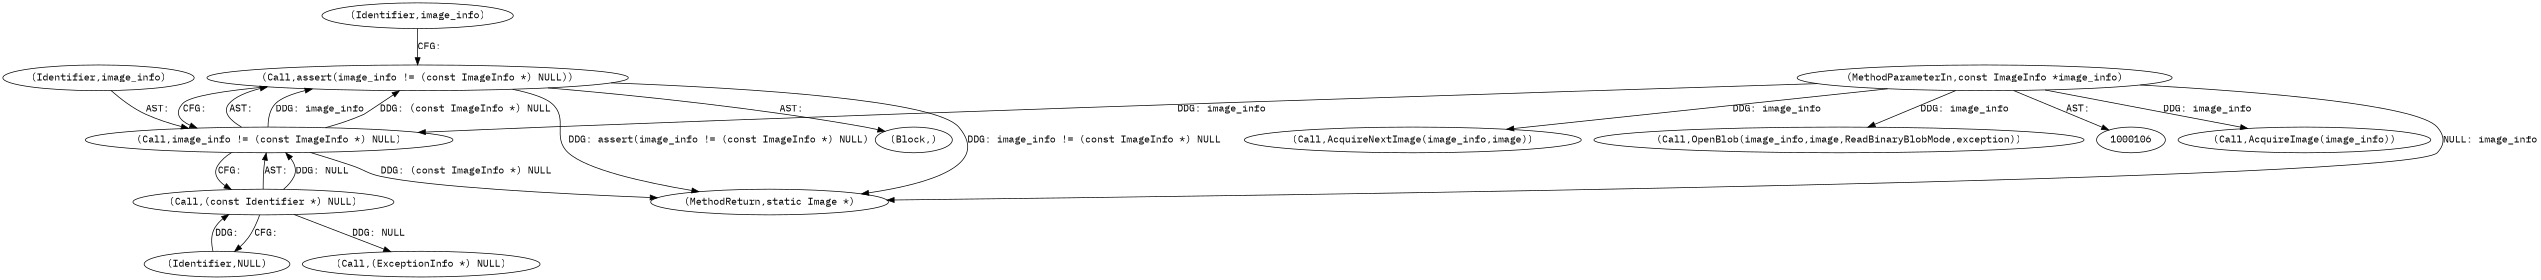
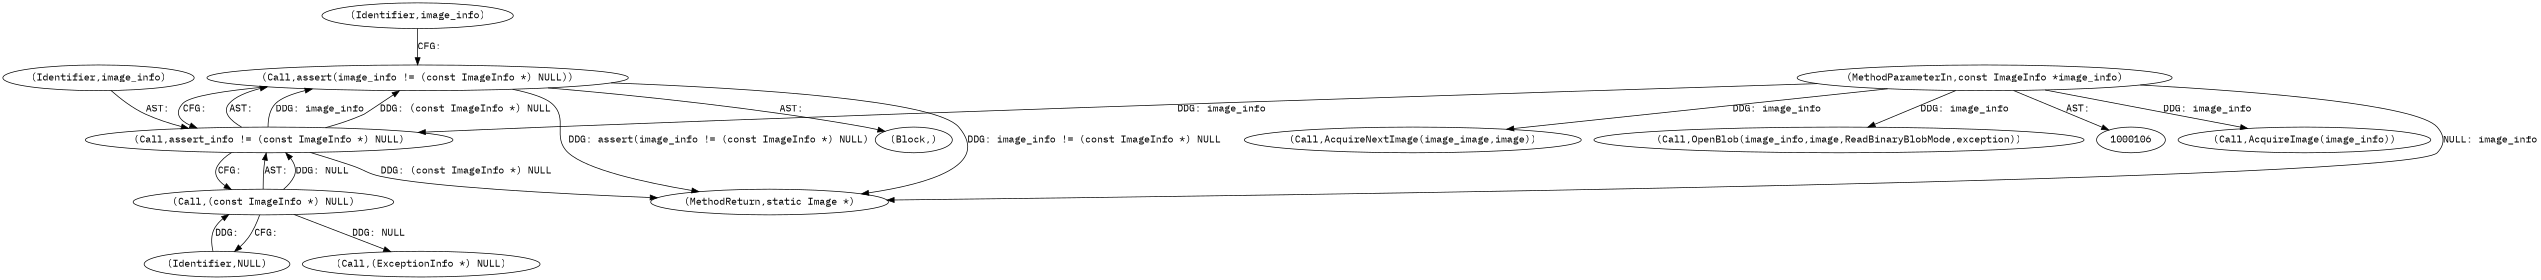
(269, 140) -> (269, 140)
(1413, 140) -> (1413, 140)
(263, 202) -> (263, 202)
